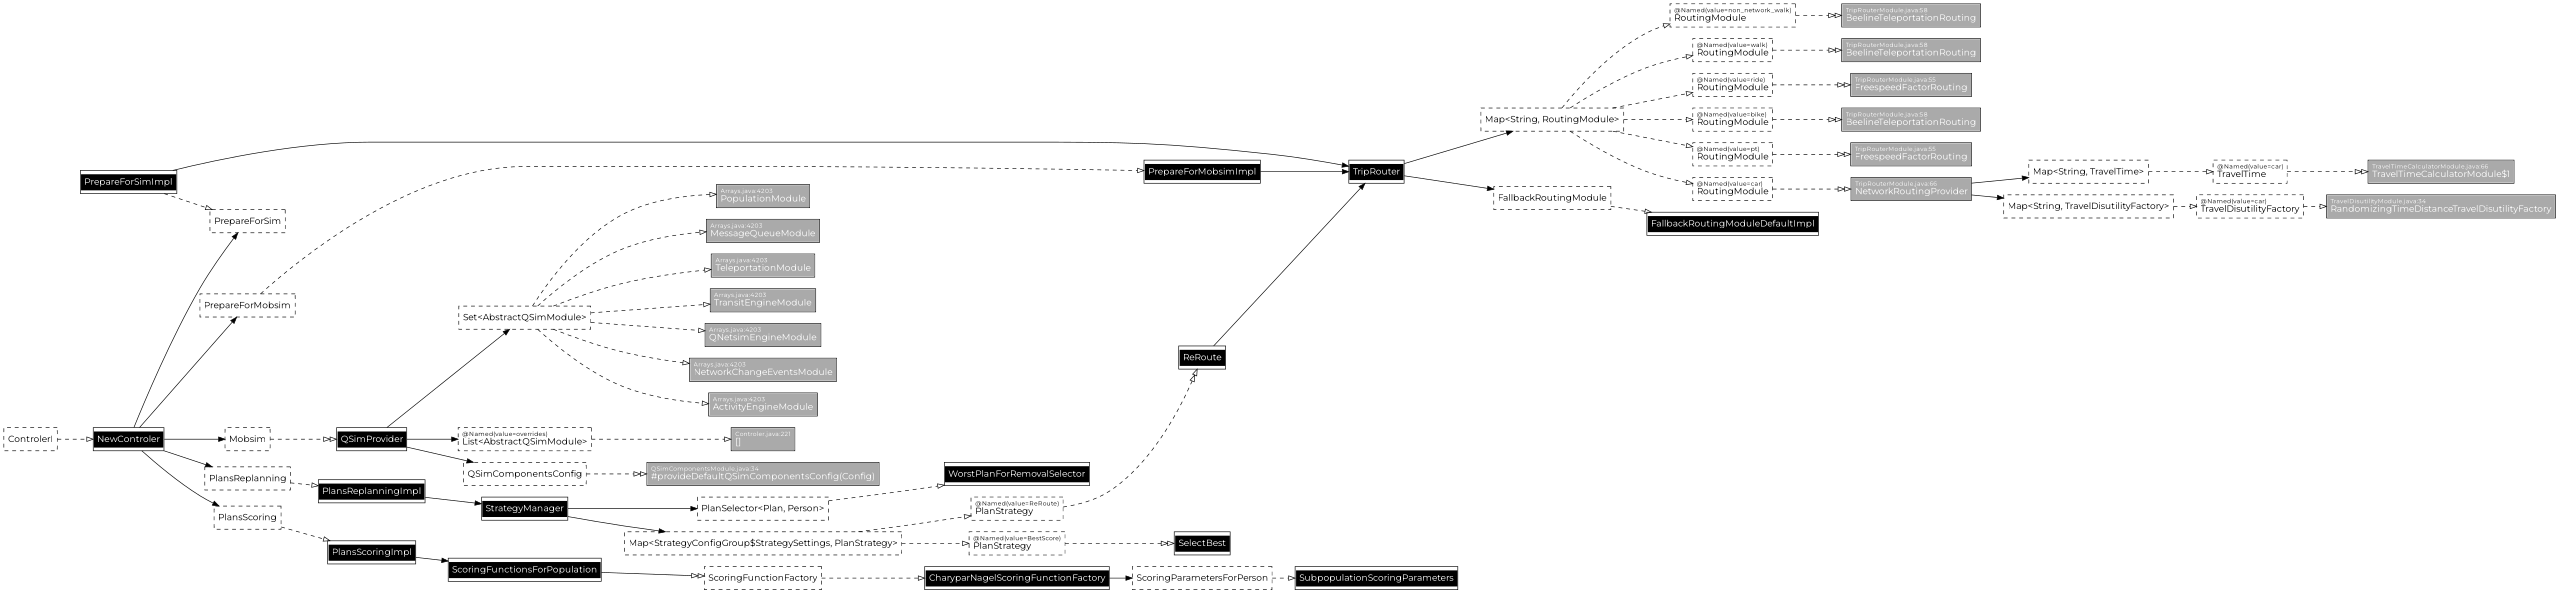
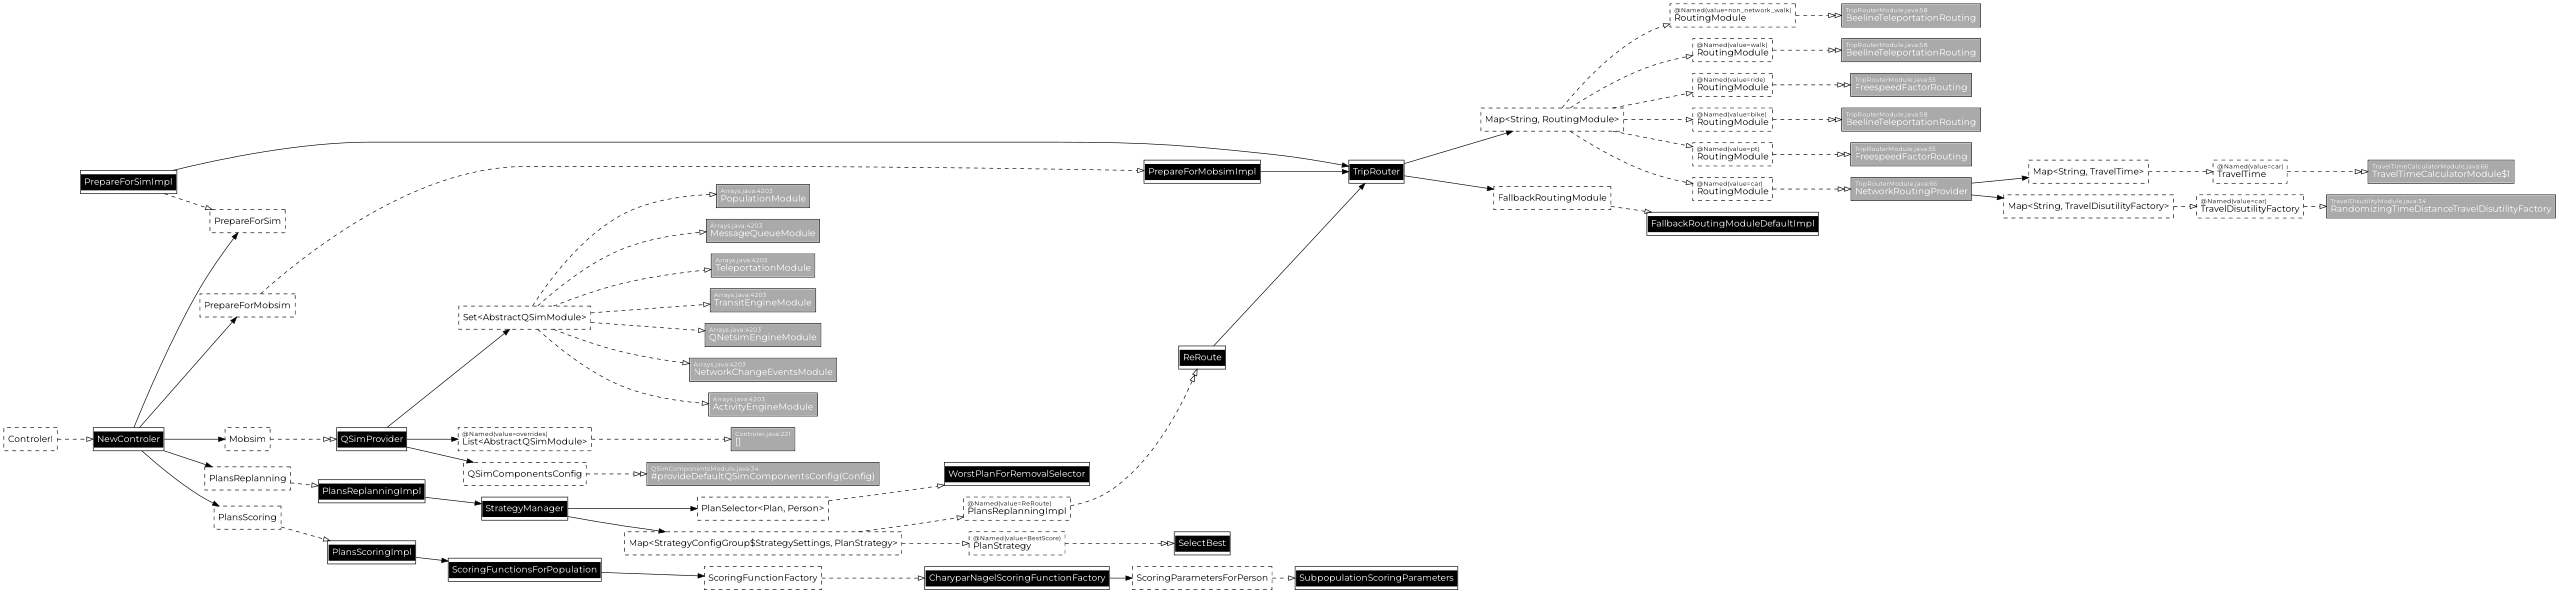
(1004, 511) -> (1017, 511)
(646, 574) -> (650, 574)
